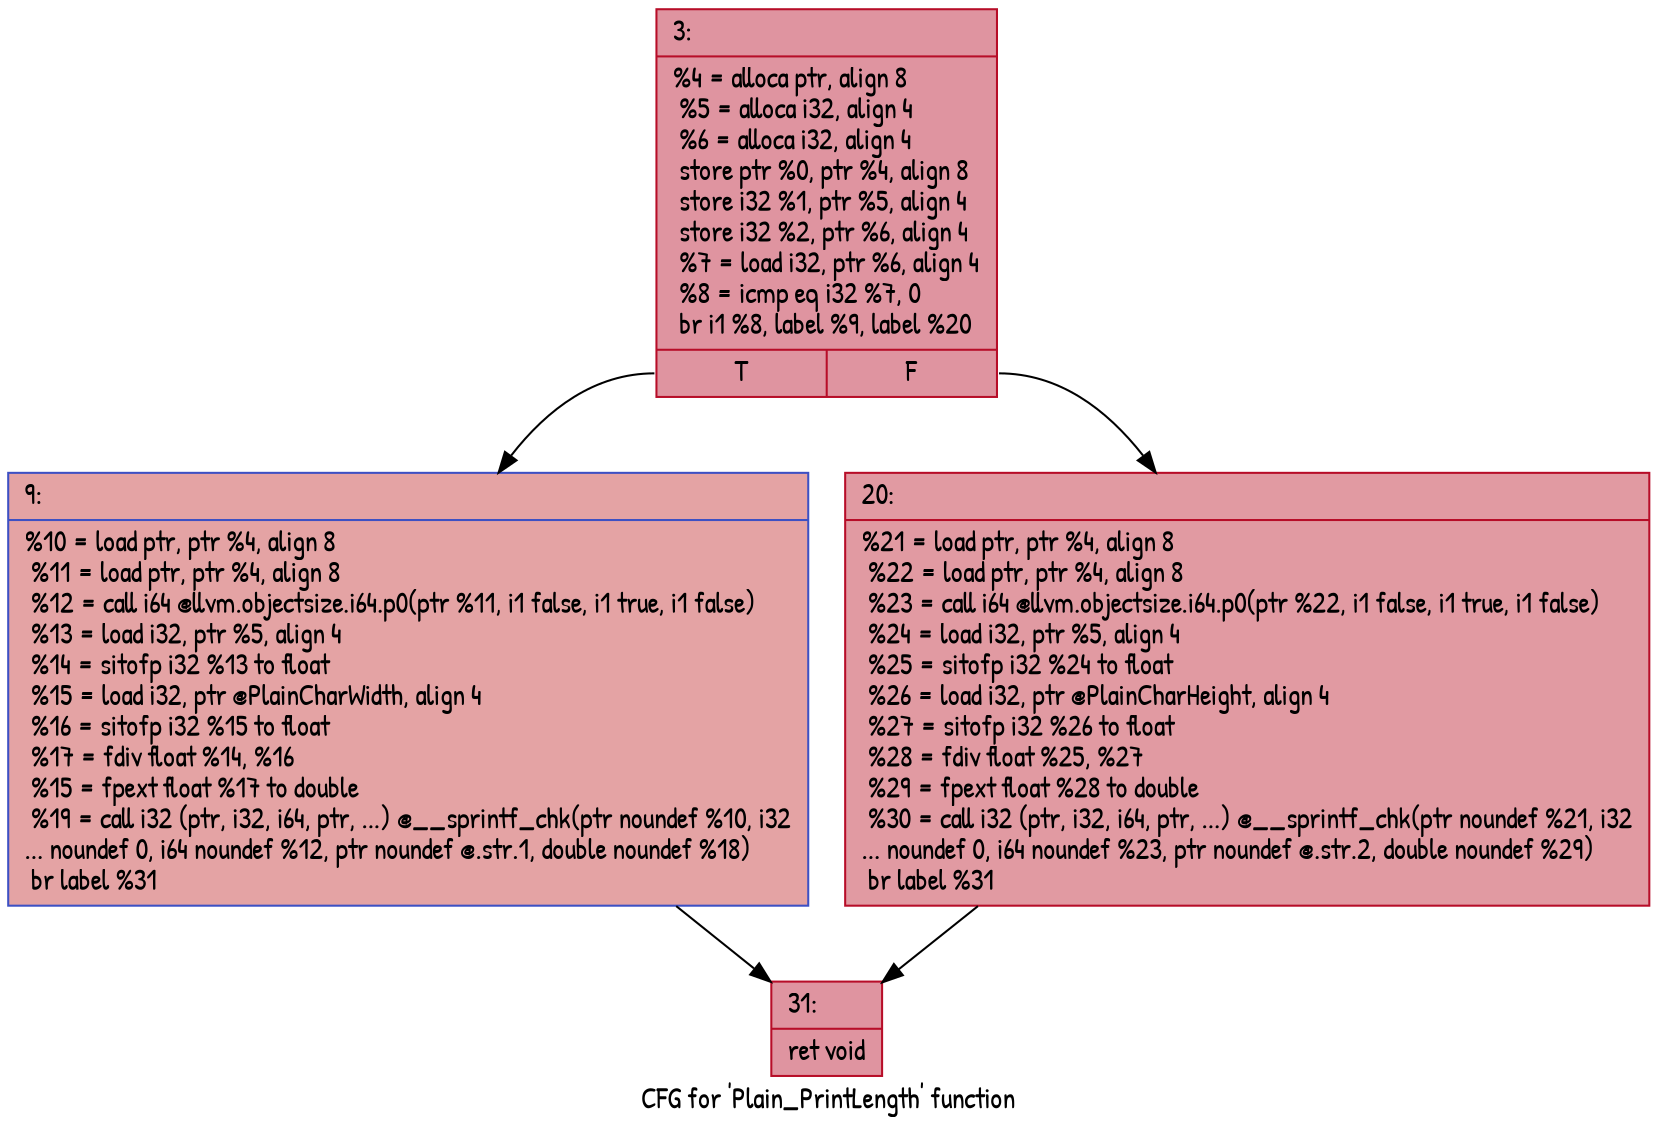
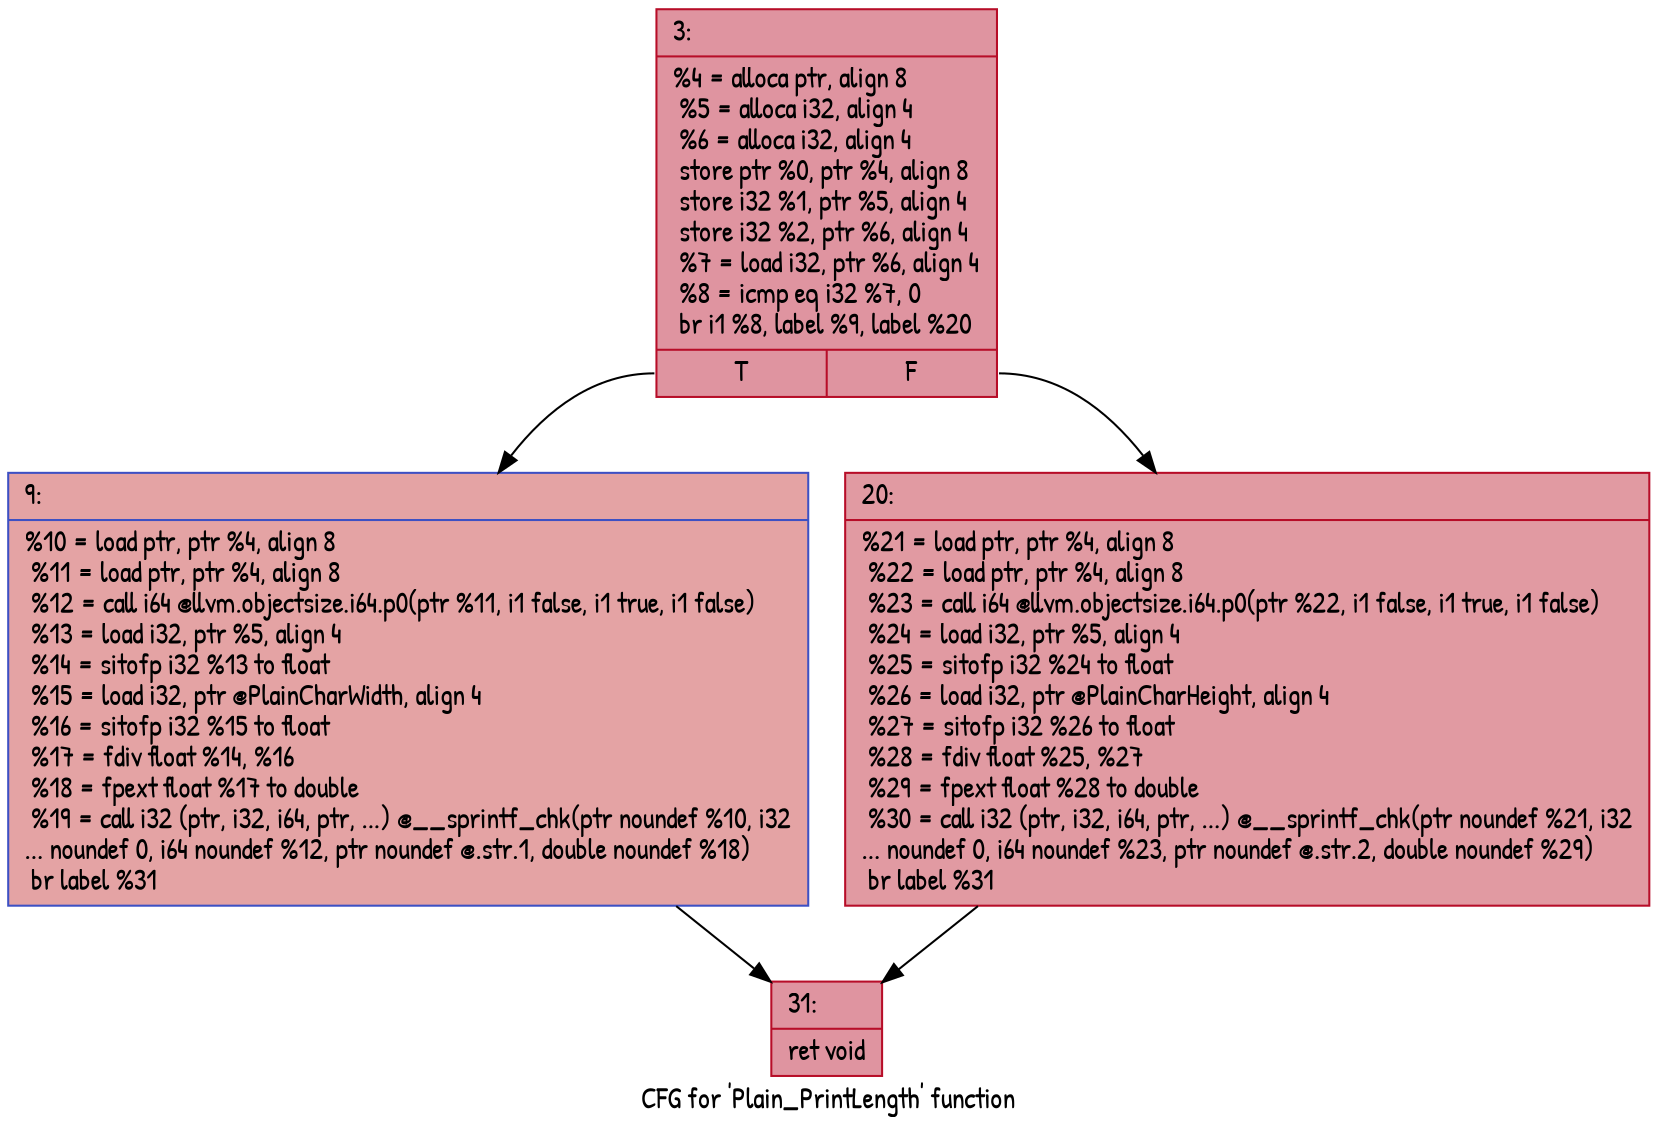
(192, 789) -> (192, 789)
